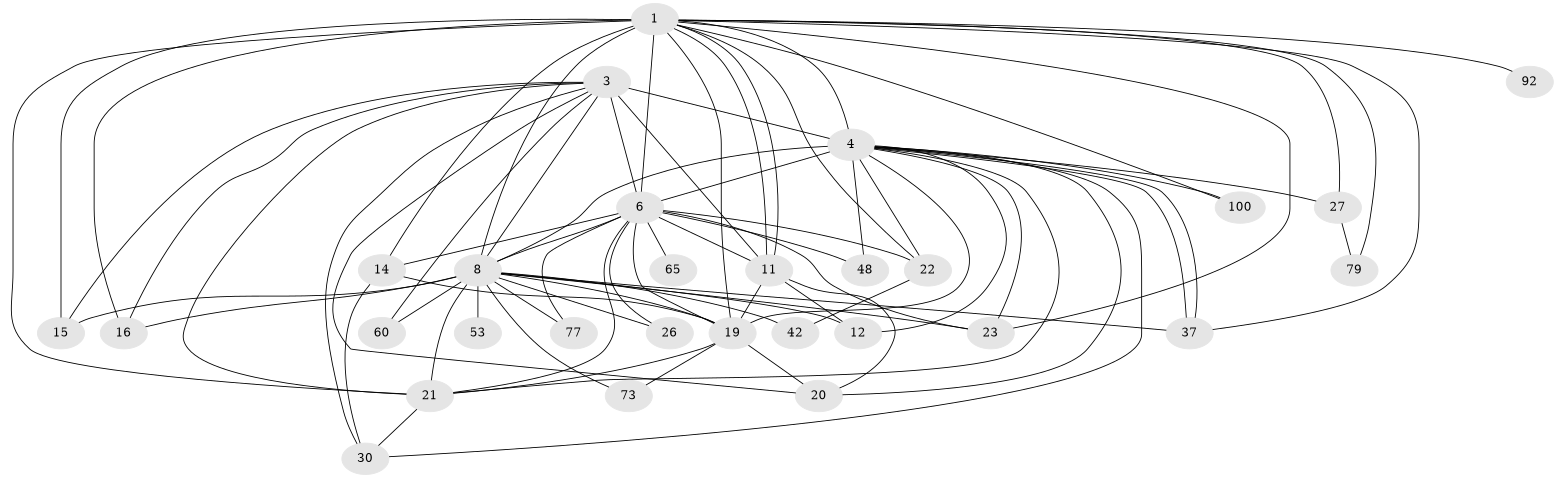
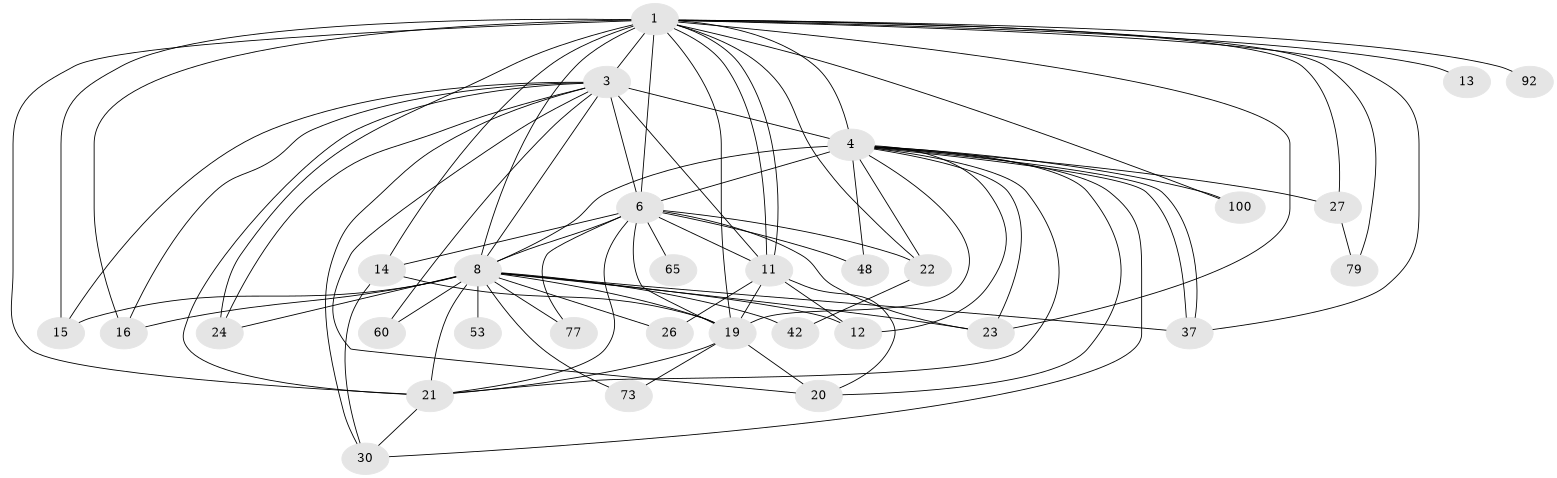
none -> (631, 51)
none -> (1467, 82)
(610, 276) -> (708, 309)
none -> (220, 333)
